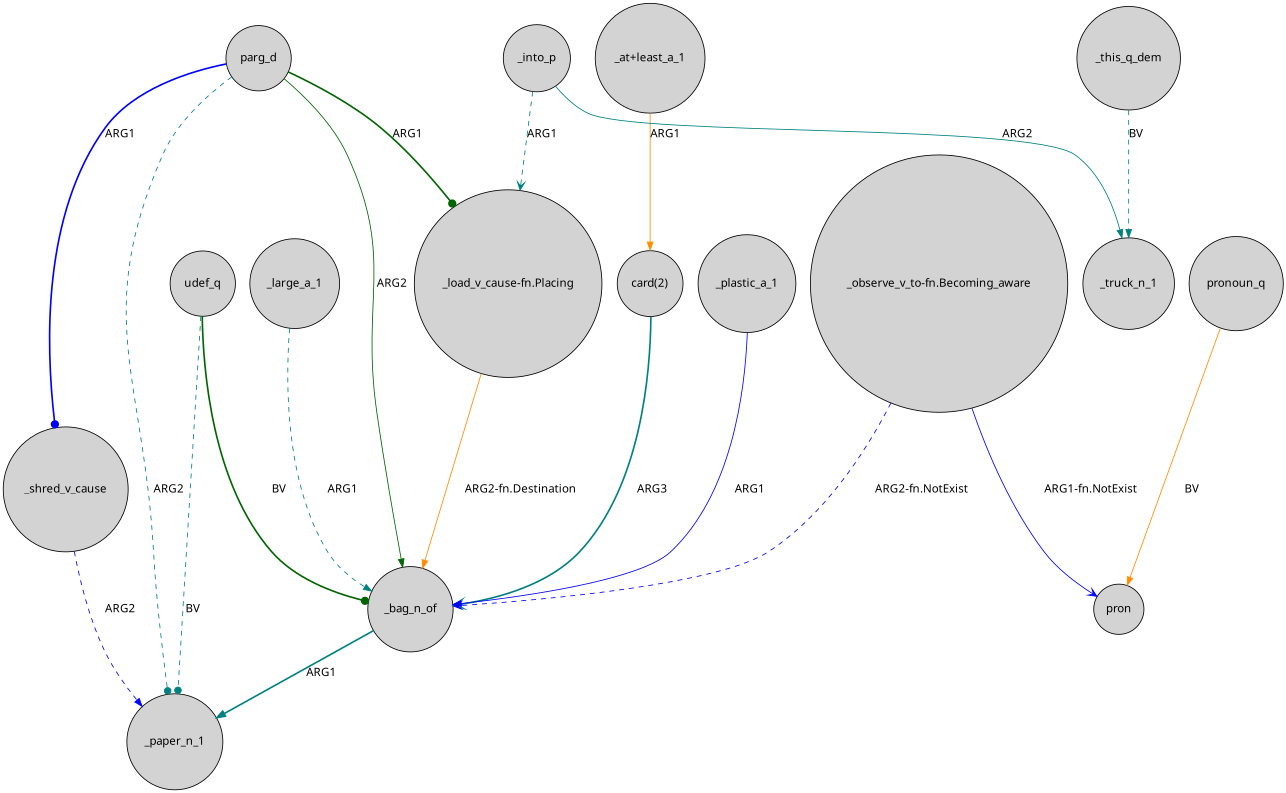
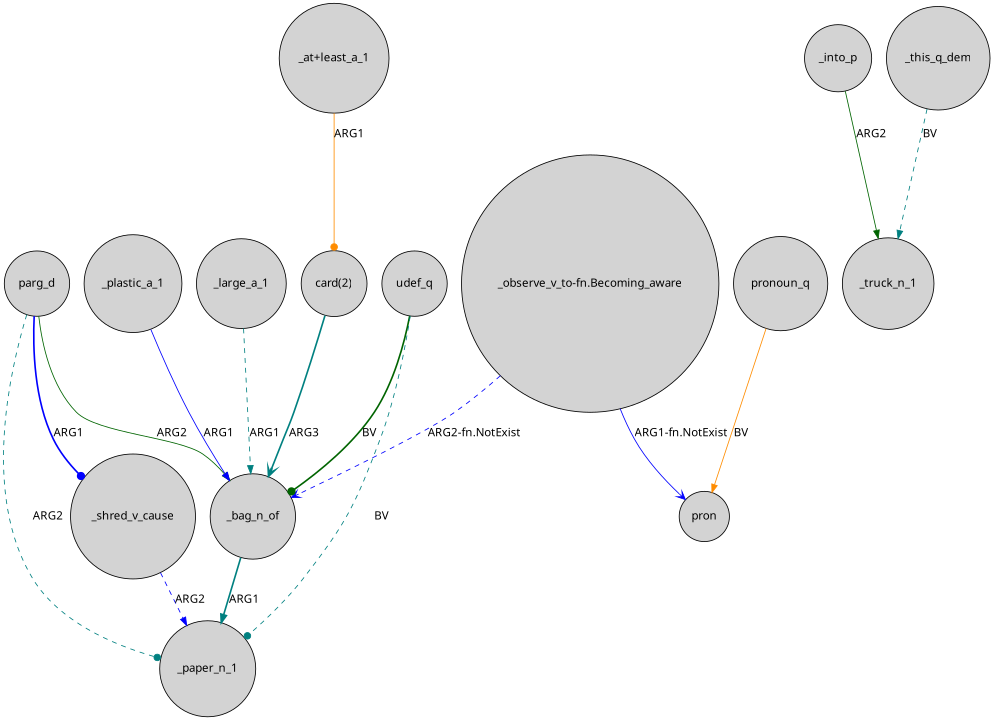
(855, 132) -> (861, 161)
(650, 178) -> (334, 178)
(508, 284) -> none
